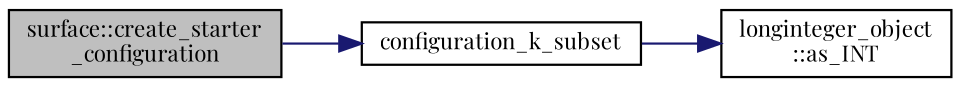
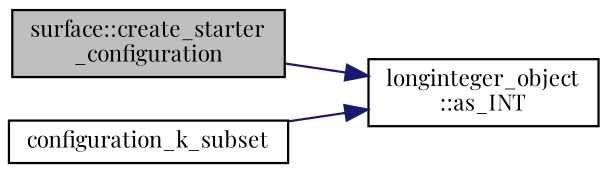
(311, 44) -> (316, 68)
